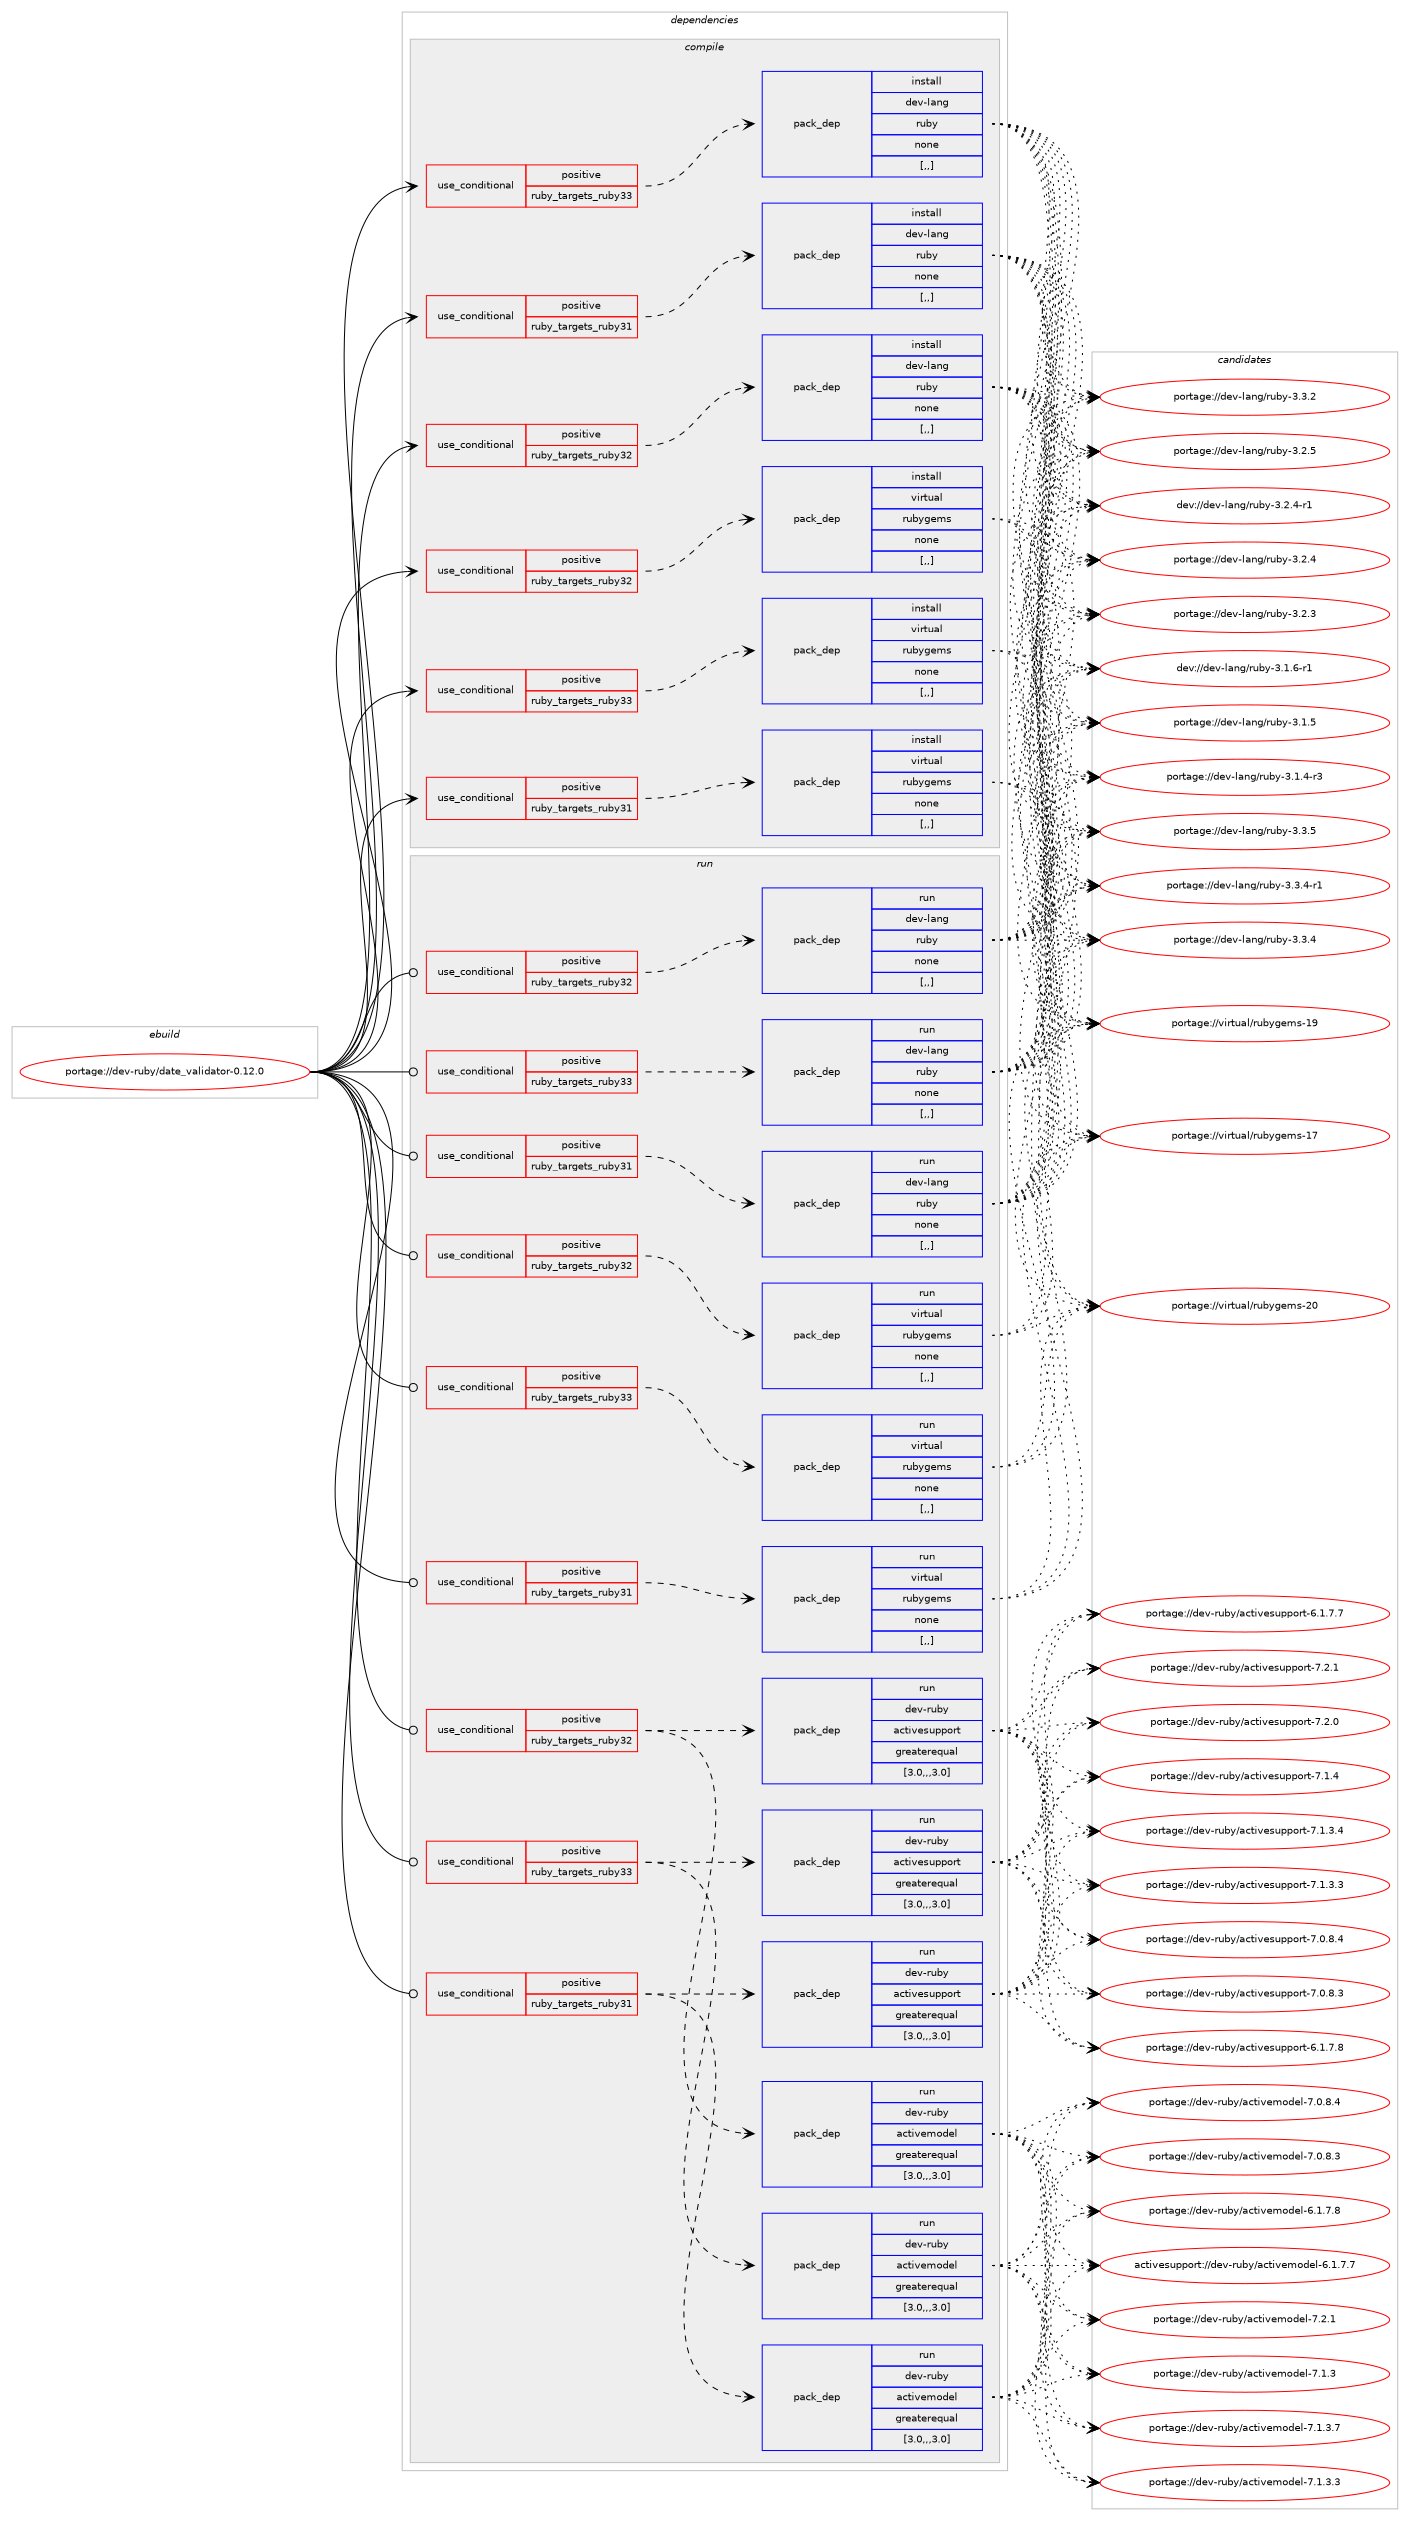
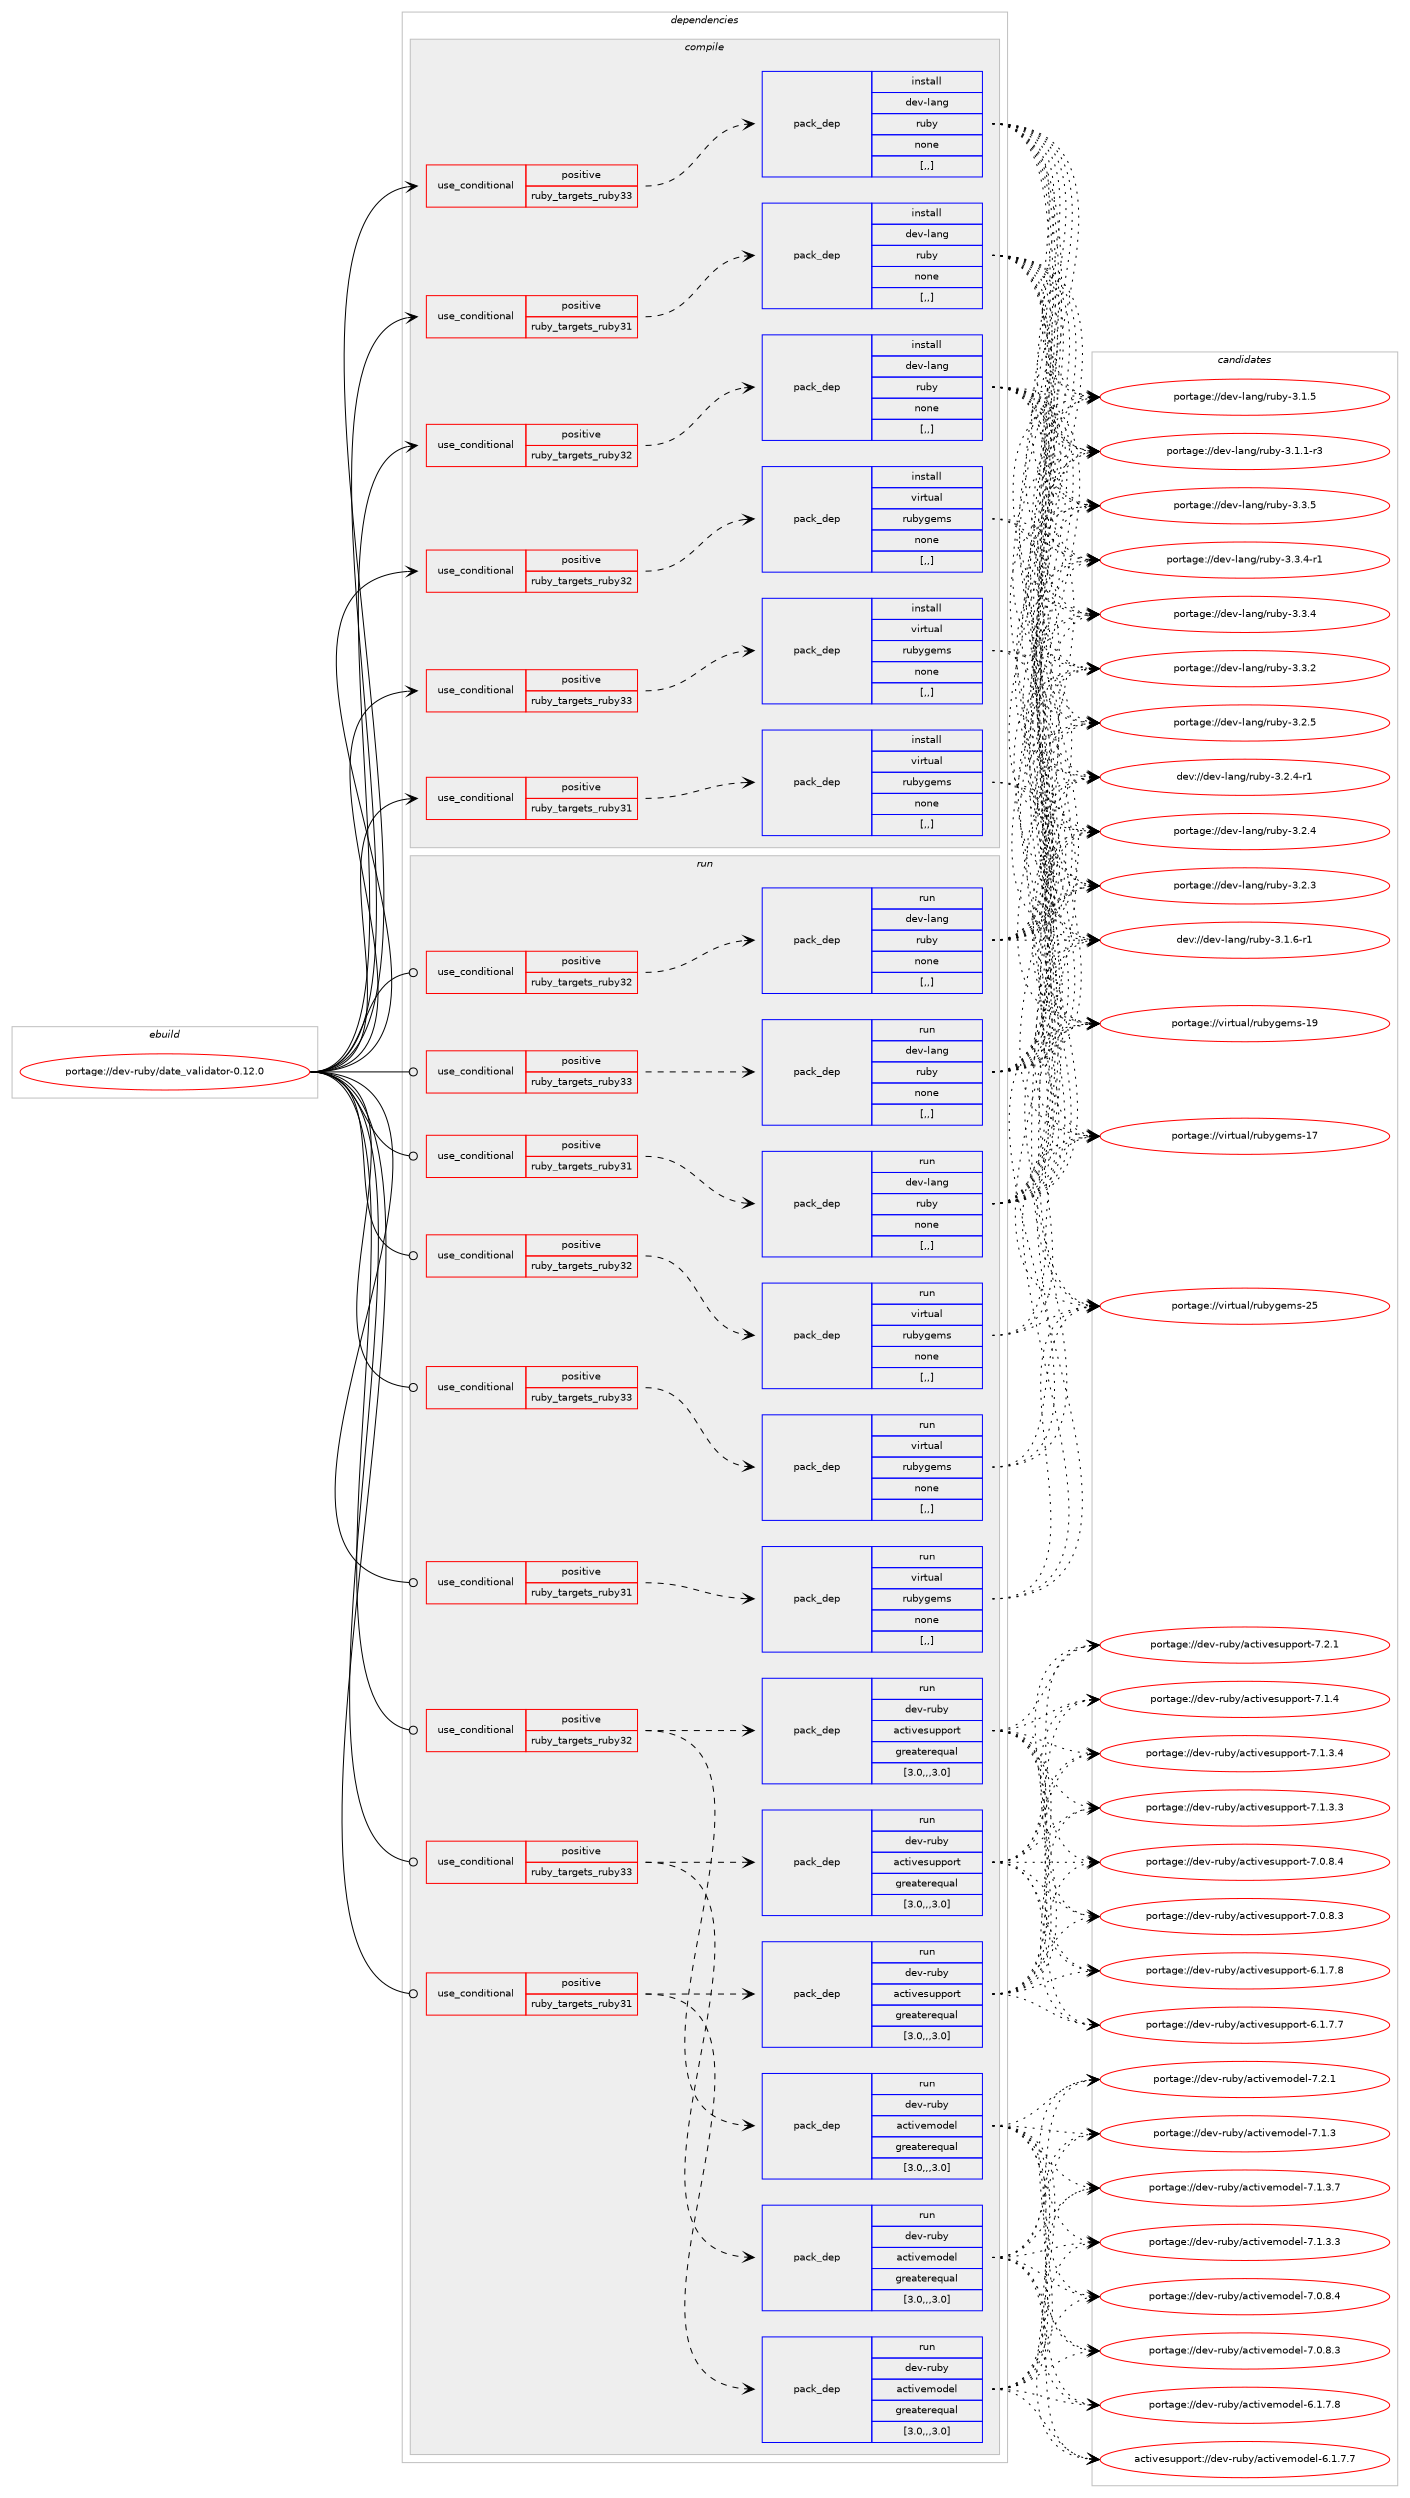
(1245, 777) -> (1245, 451)
(1245, 1306) -> (1245, 1306)
(1245, 1723) -> none
